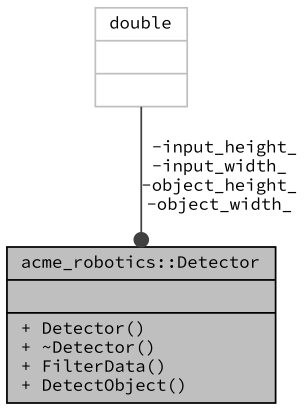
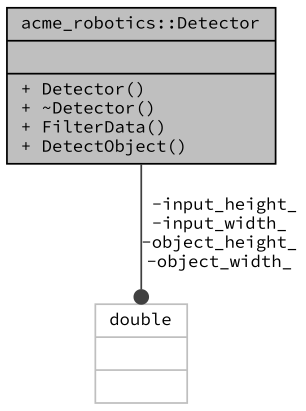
(141, 170) -> (141, 227)
